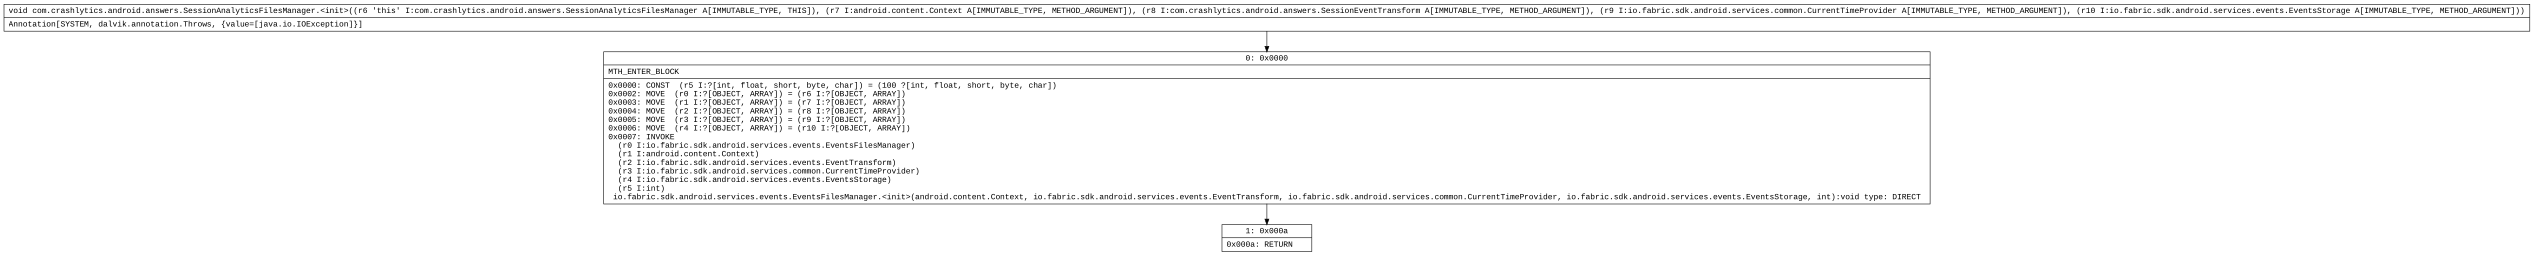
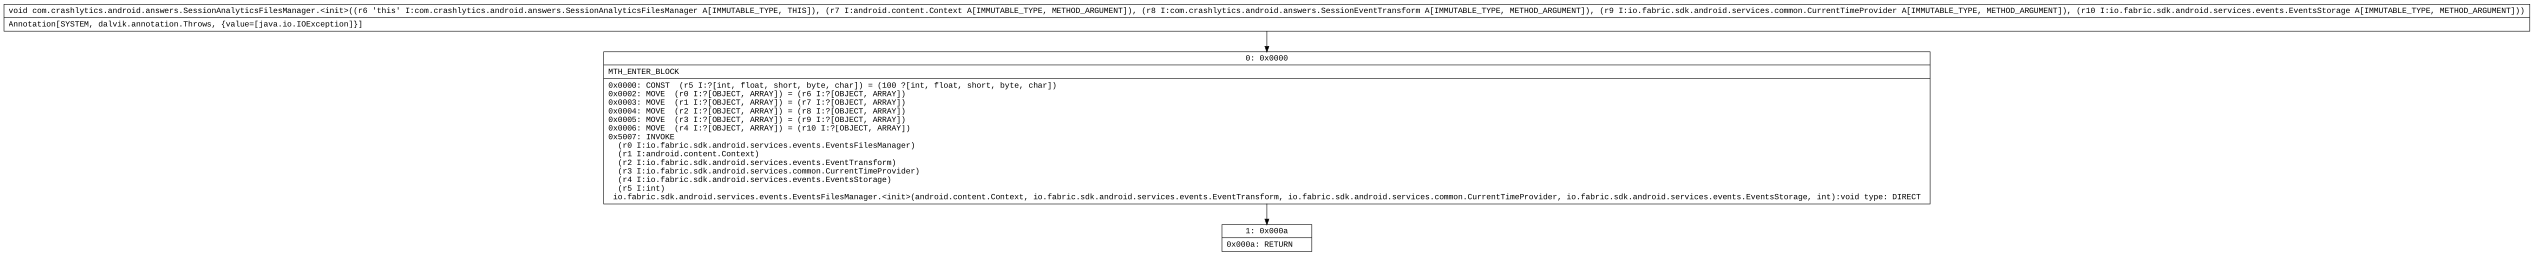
(646, 137) -> (646, 137)
